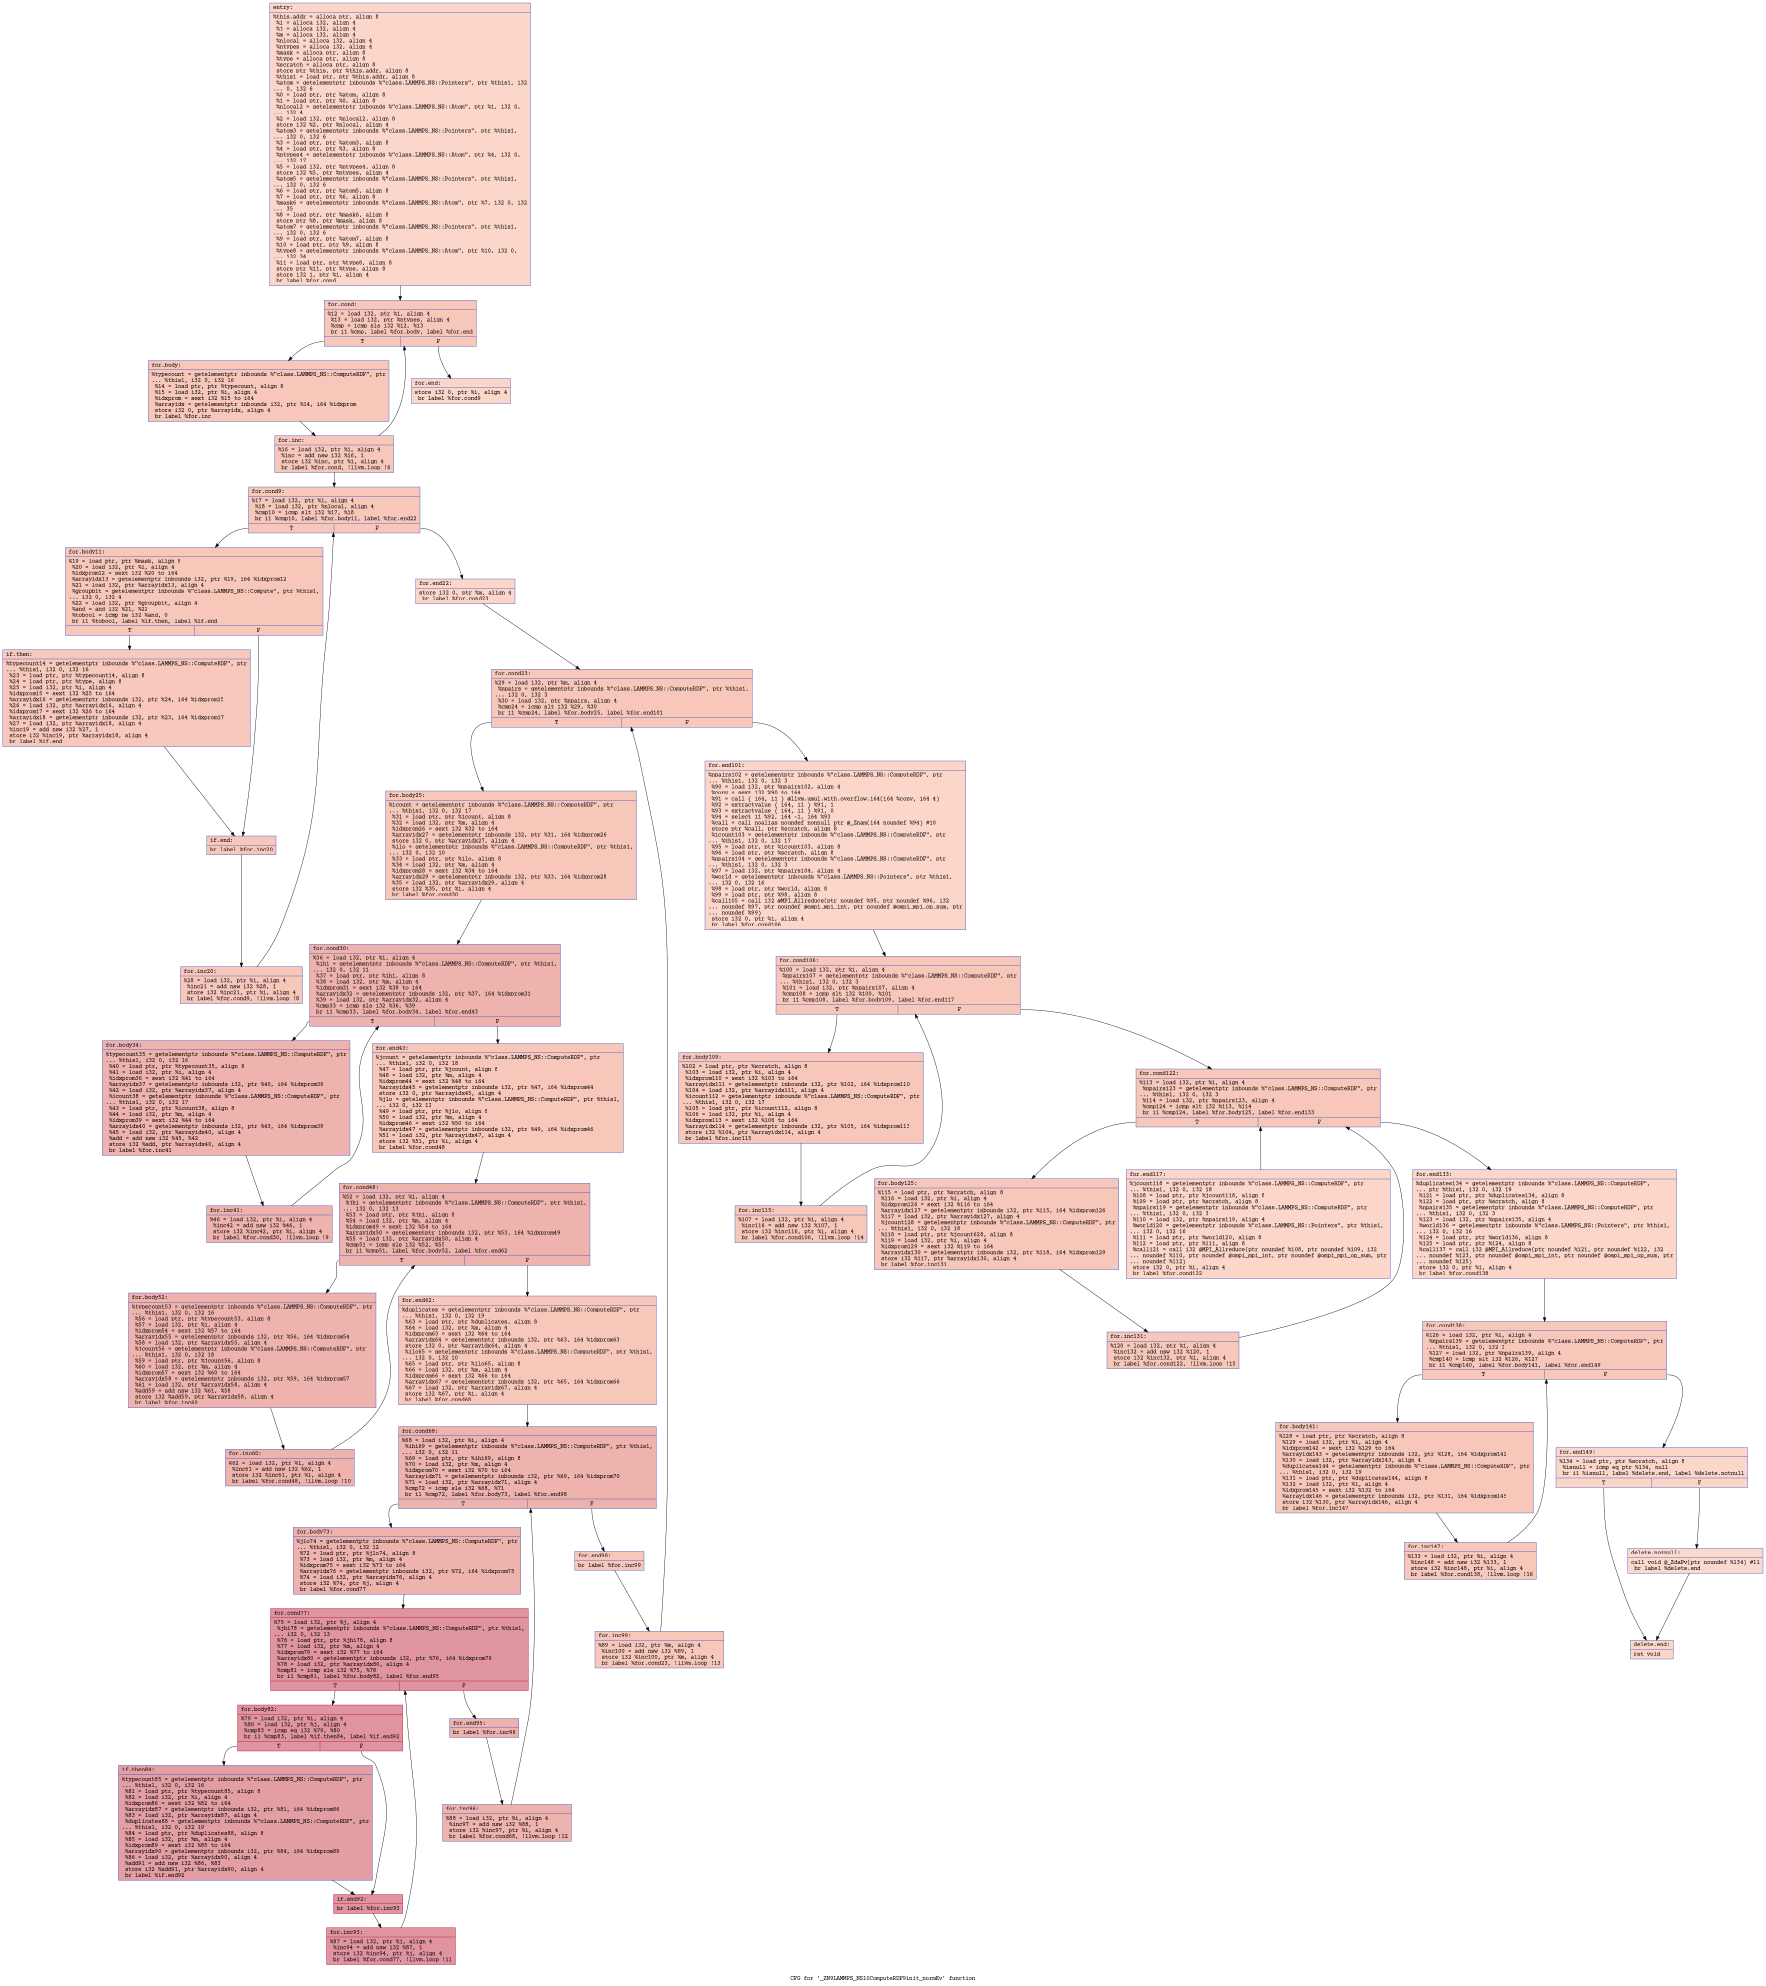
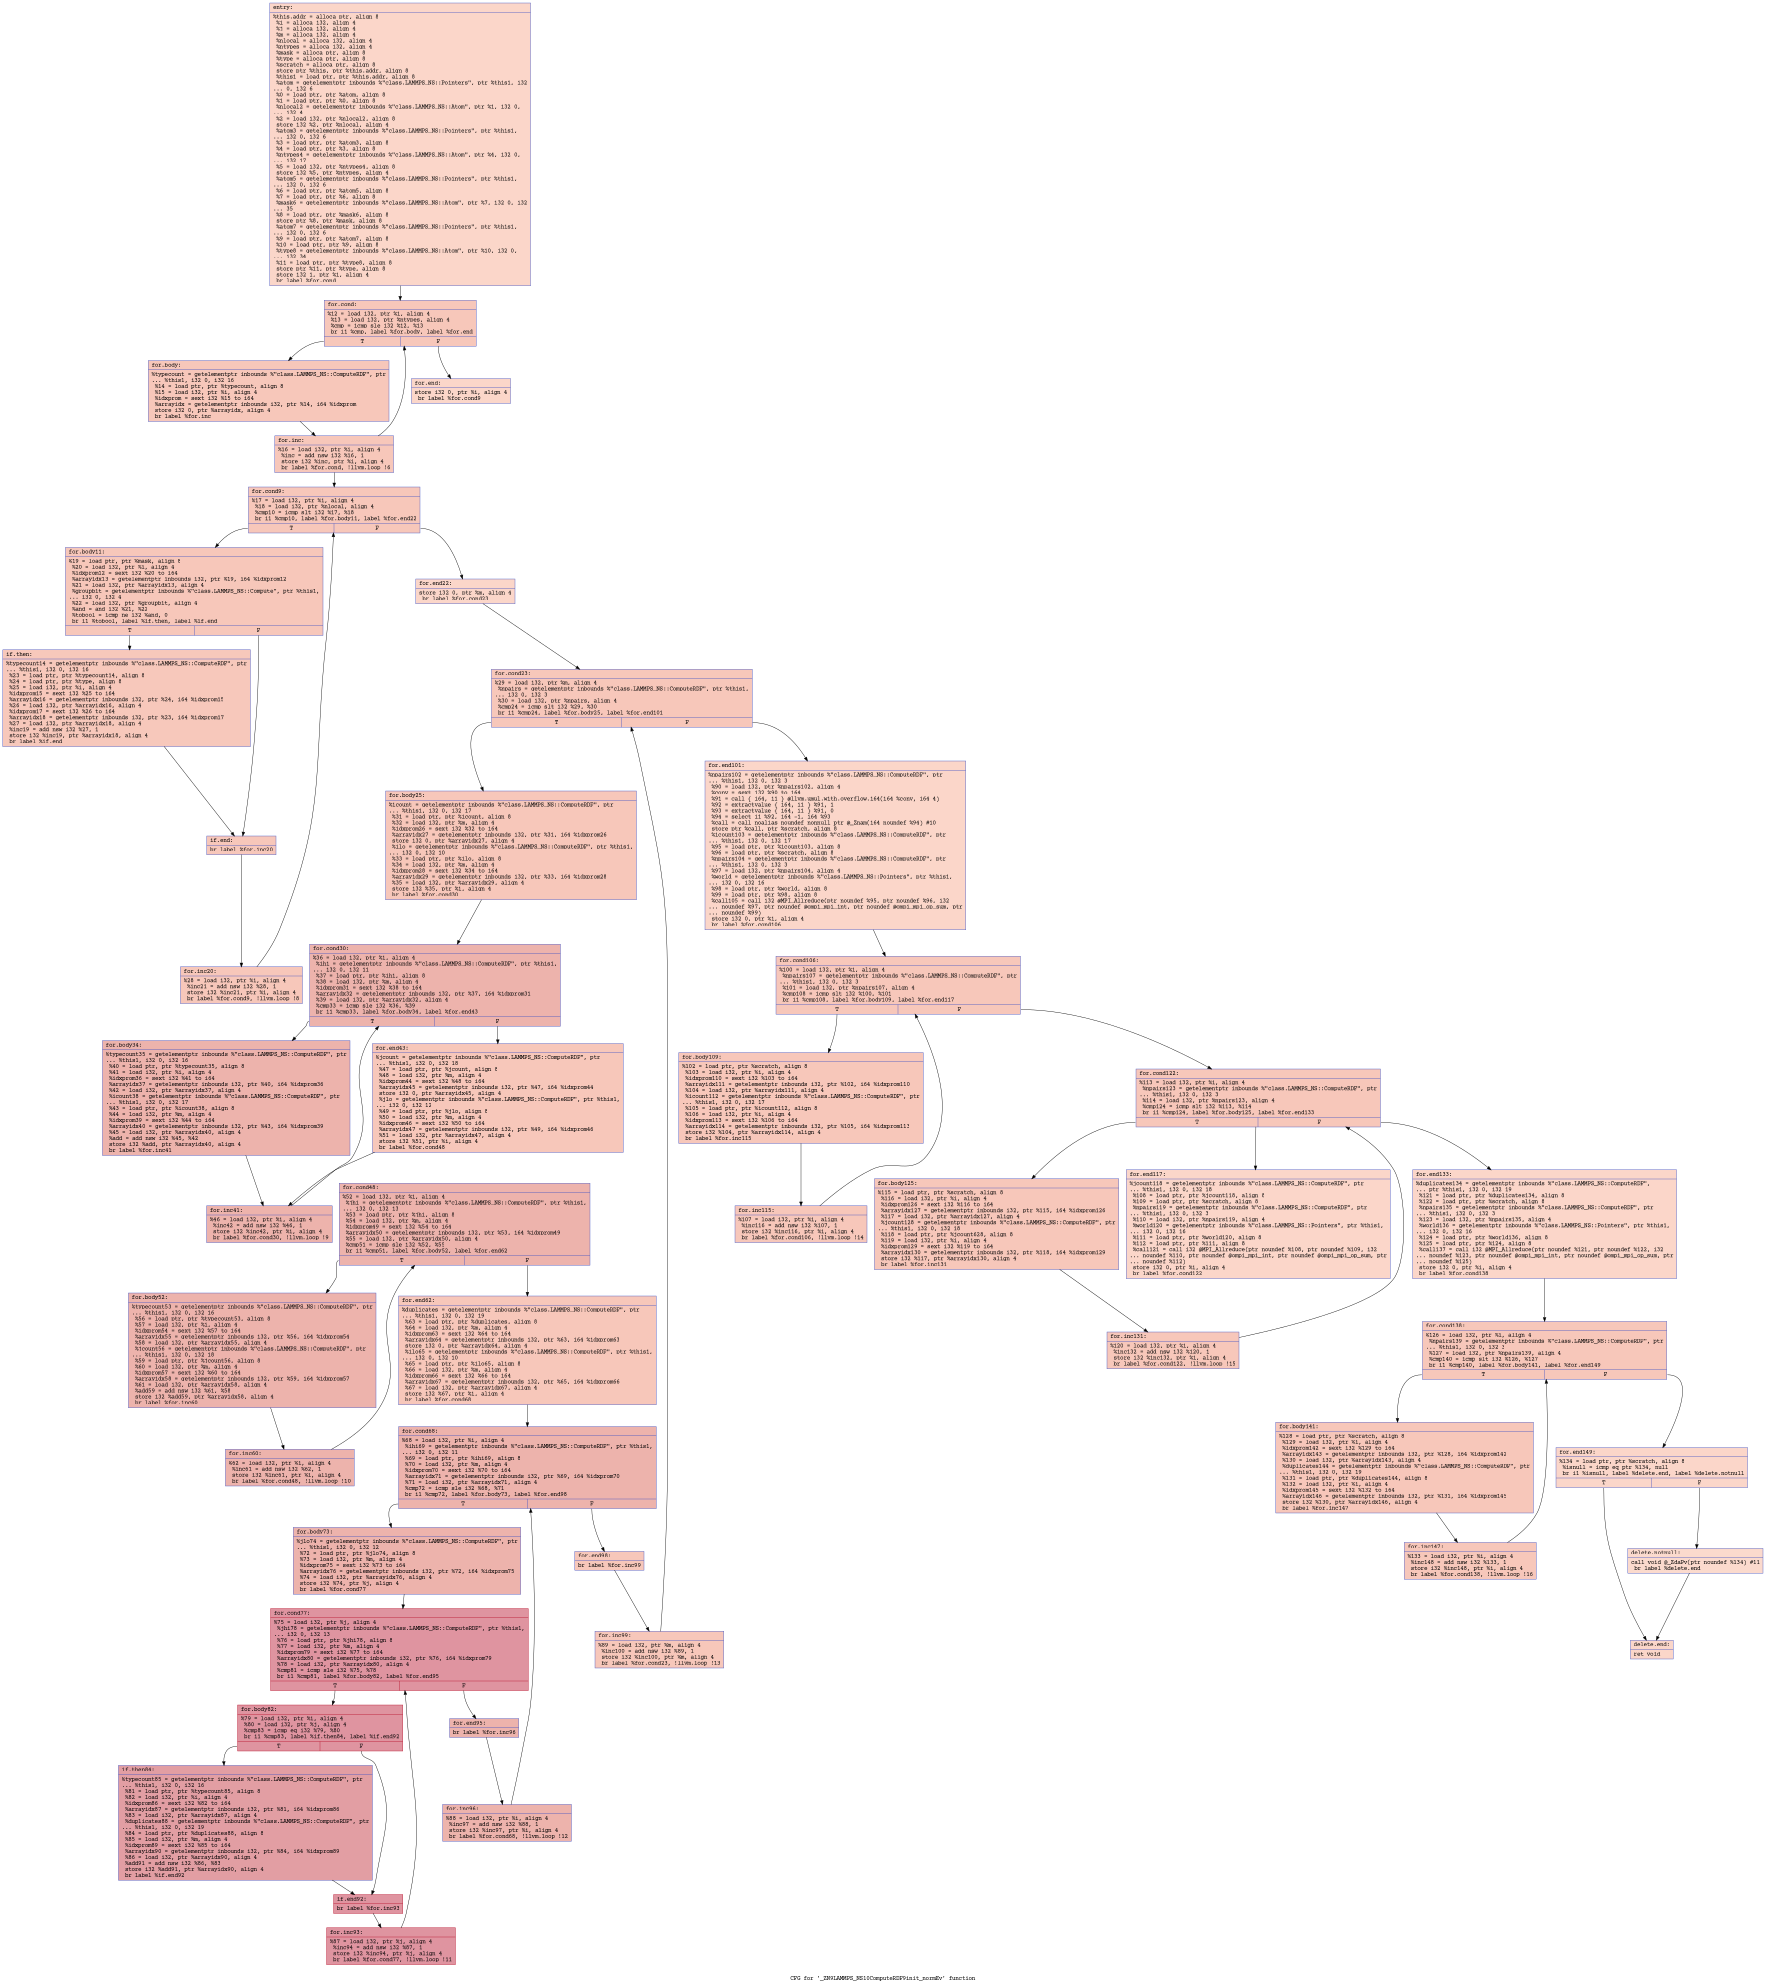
(1261, 1150) -> (1256, 1146)
(480, 1166) -> (352, 1162)
